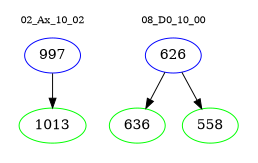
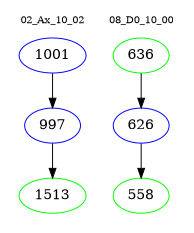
none -> (53, 55)
(158, 86) -> (141, 86)
(53, 126) -> (53, 196)
